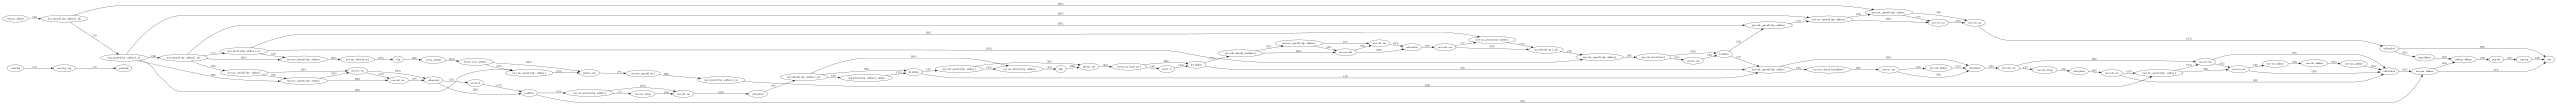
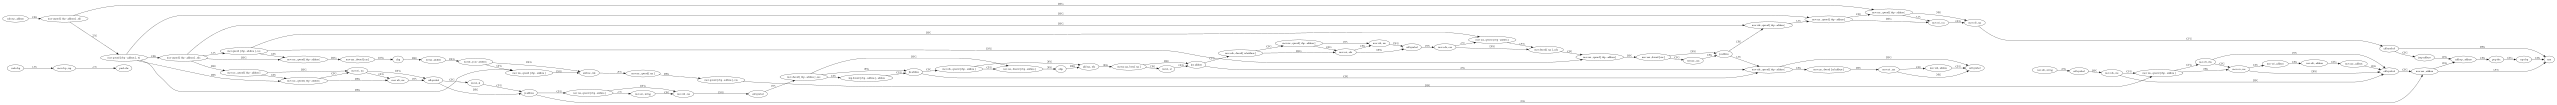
(2009, 68) -> none
